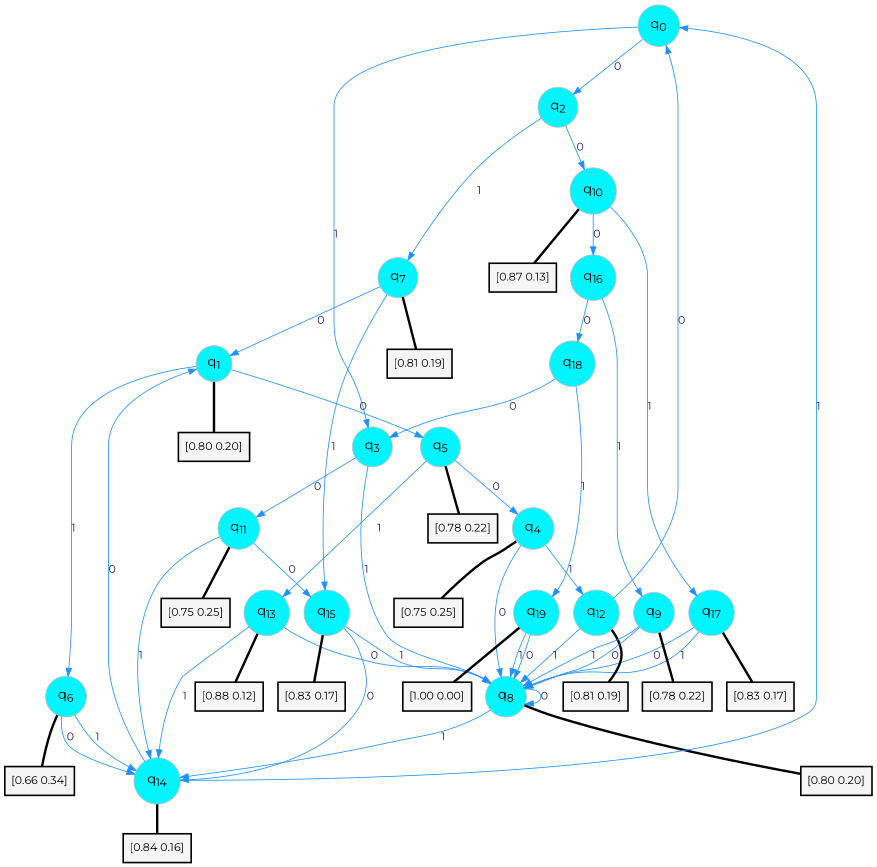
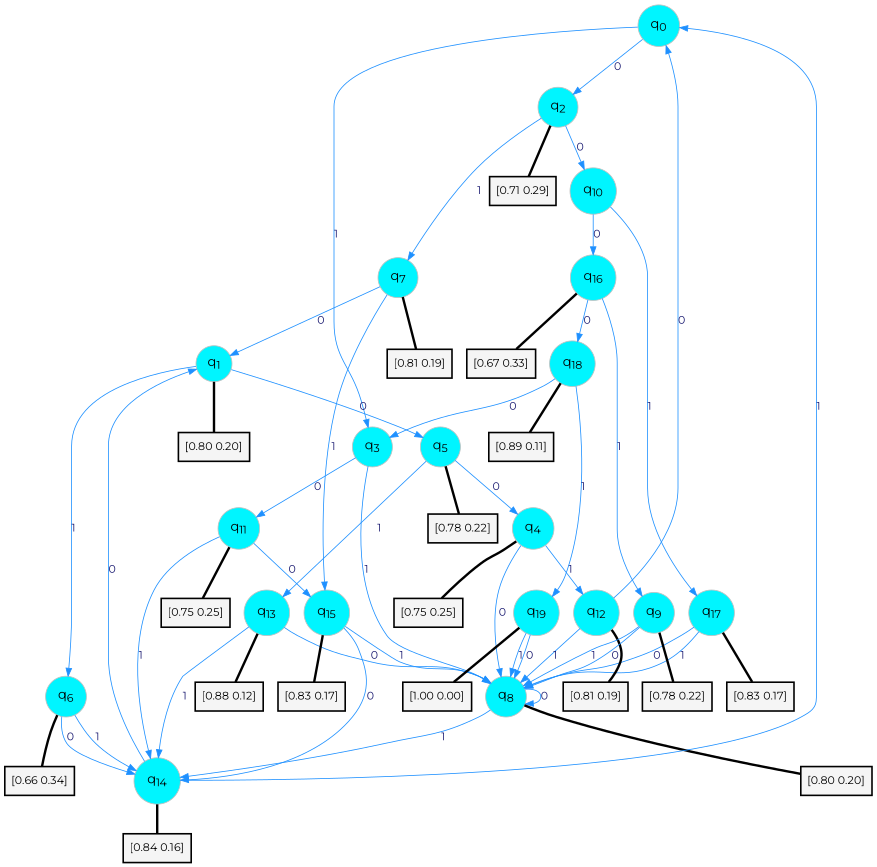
none -> (523, 191)
(523, 278) -> none
none -> (501, 364)
none -> (521, 447)
